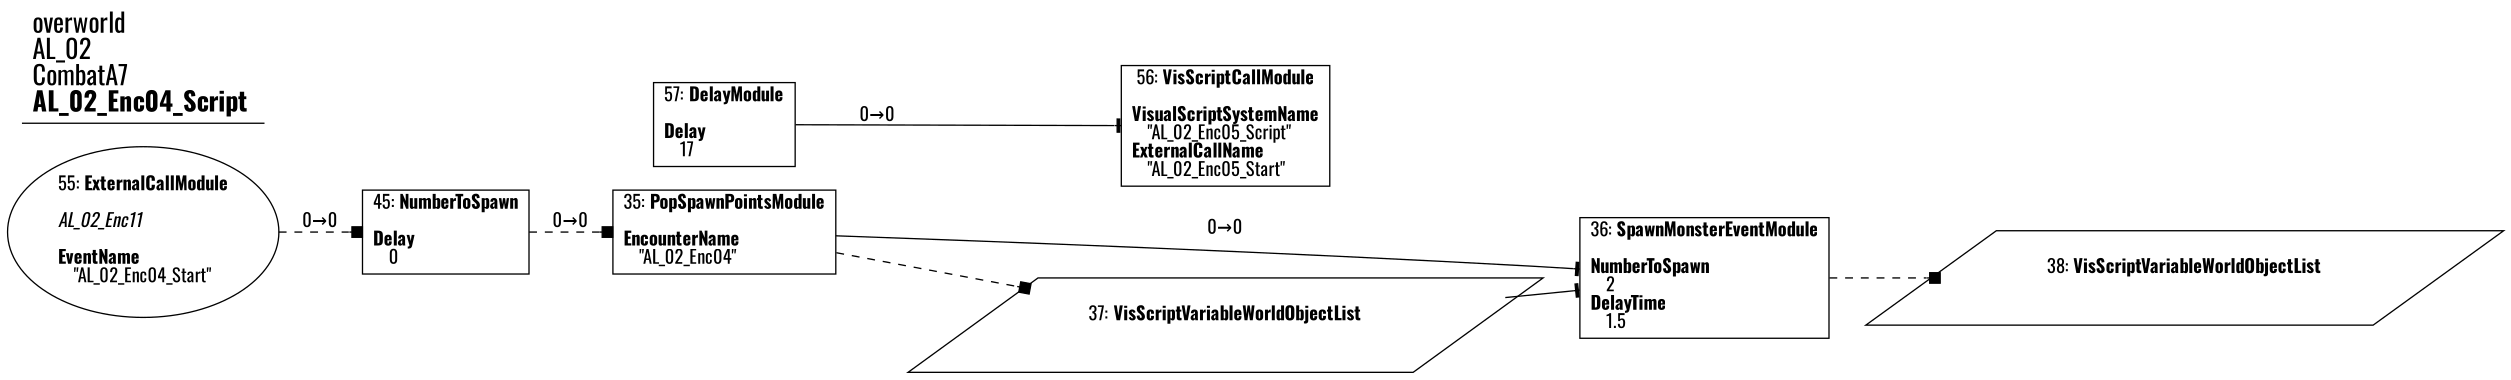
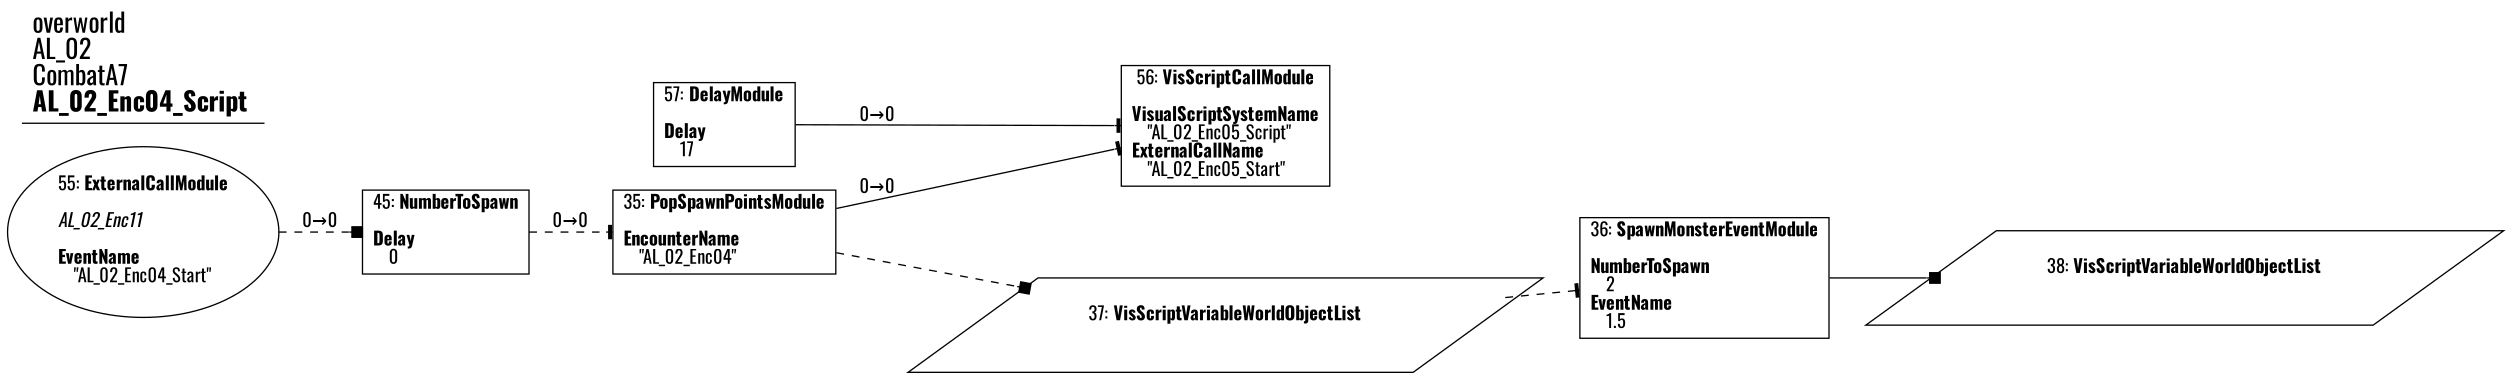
(564, 232) -> (564, 232)
(1204, 250) -> (975, 179)
(1878, 278) -> (1878, 278)
(1539, 294) -> (1539, 294)
(1628, 304) -> (1632, 304)
